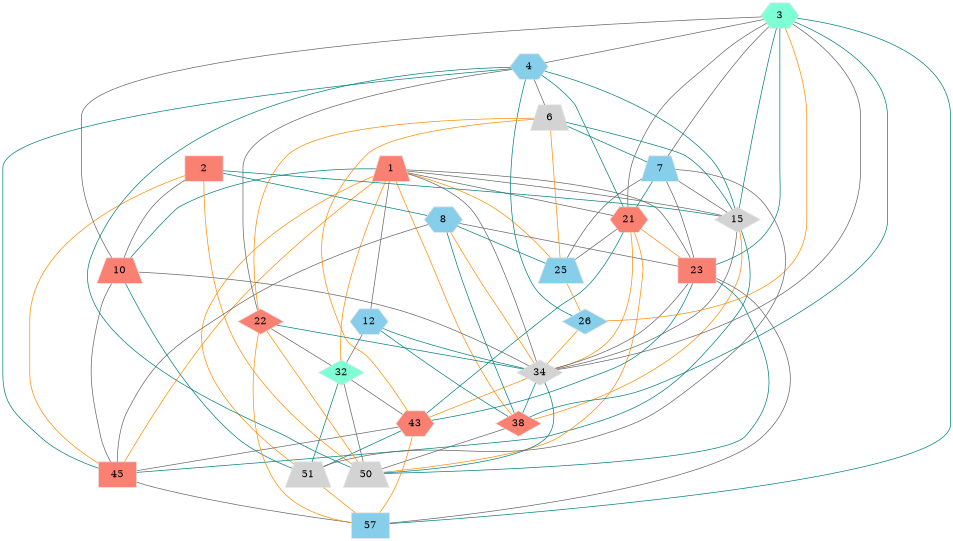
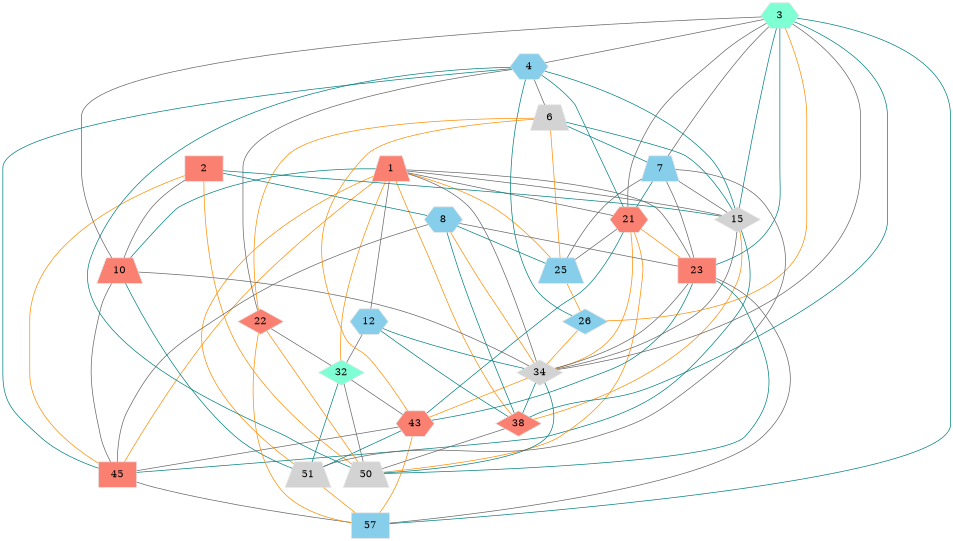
(394, 346) -> none
